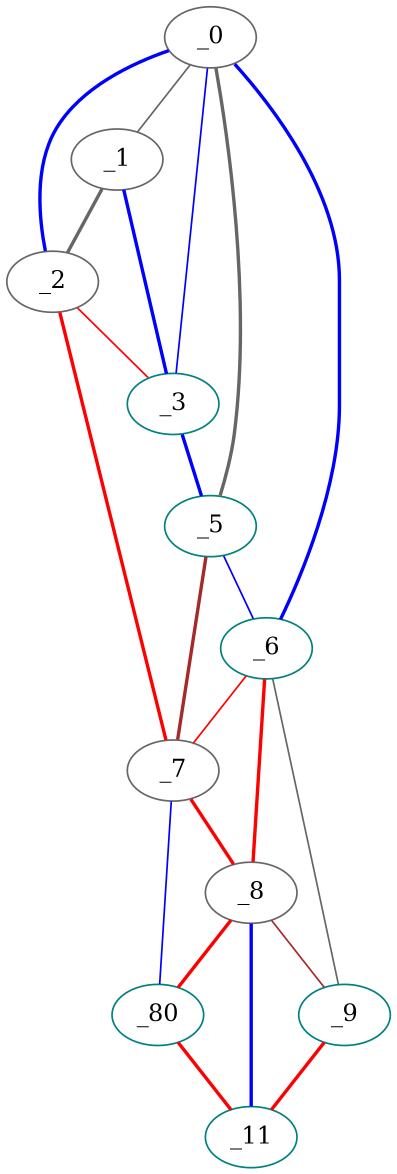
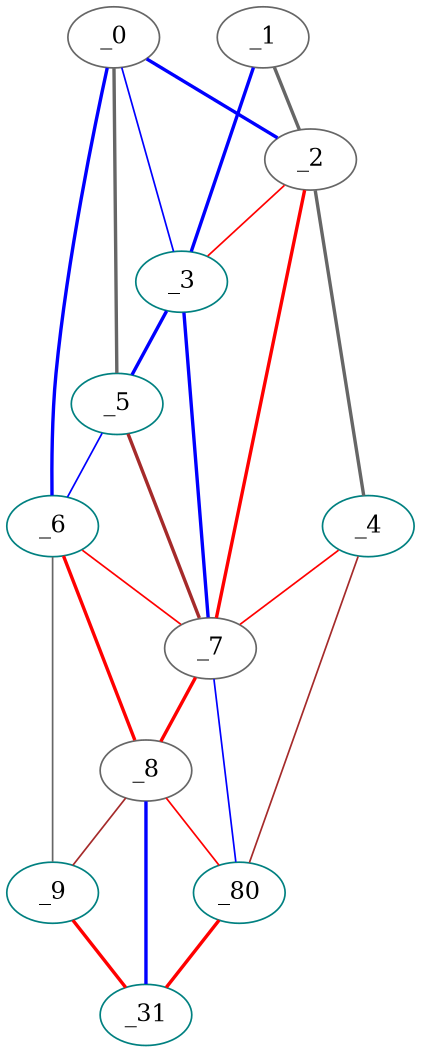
(164, 98) -> none
none -> (196, 465)
none -> (368, 526)
(204, 954) -> (193, 832)
(251, 1137) -> (146, 1015)
